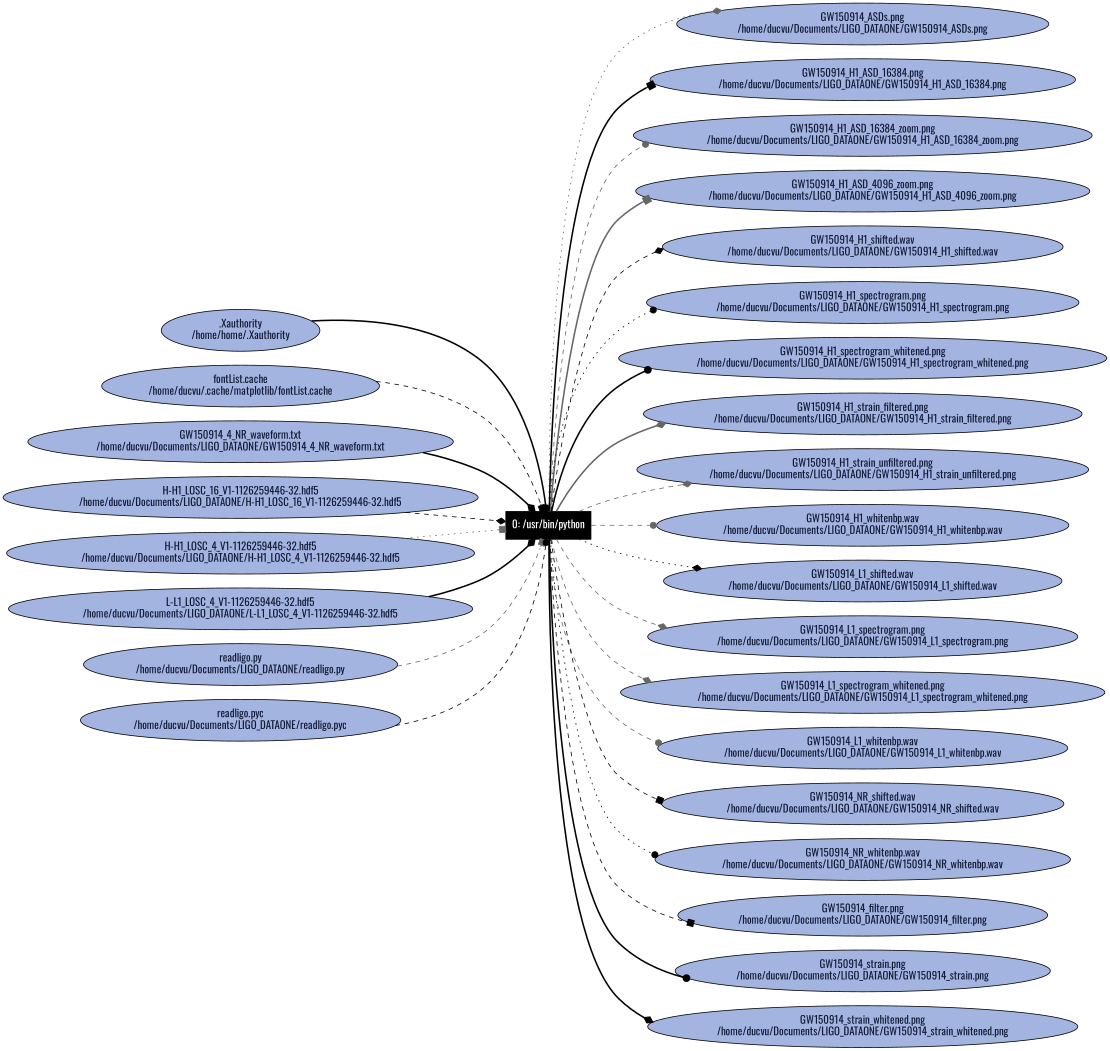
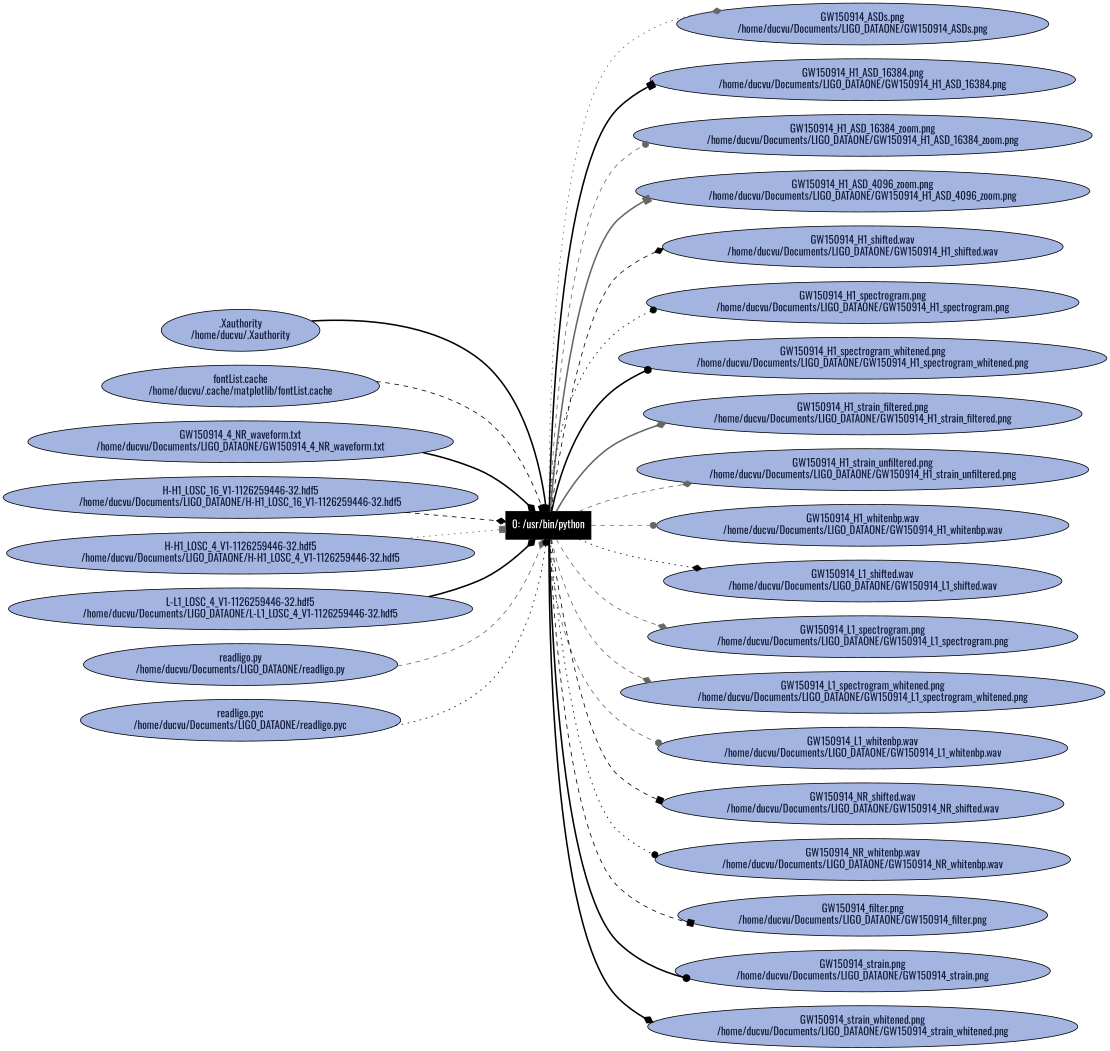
(241, 330) -> (241, 330)
(487, 630) -> (487, 630)
(504, 665) -> (504, 665)
